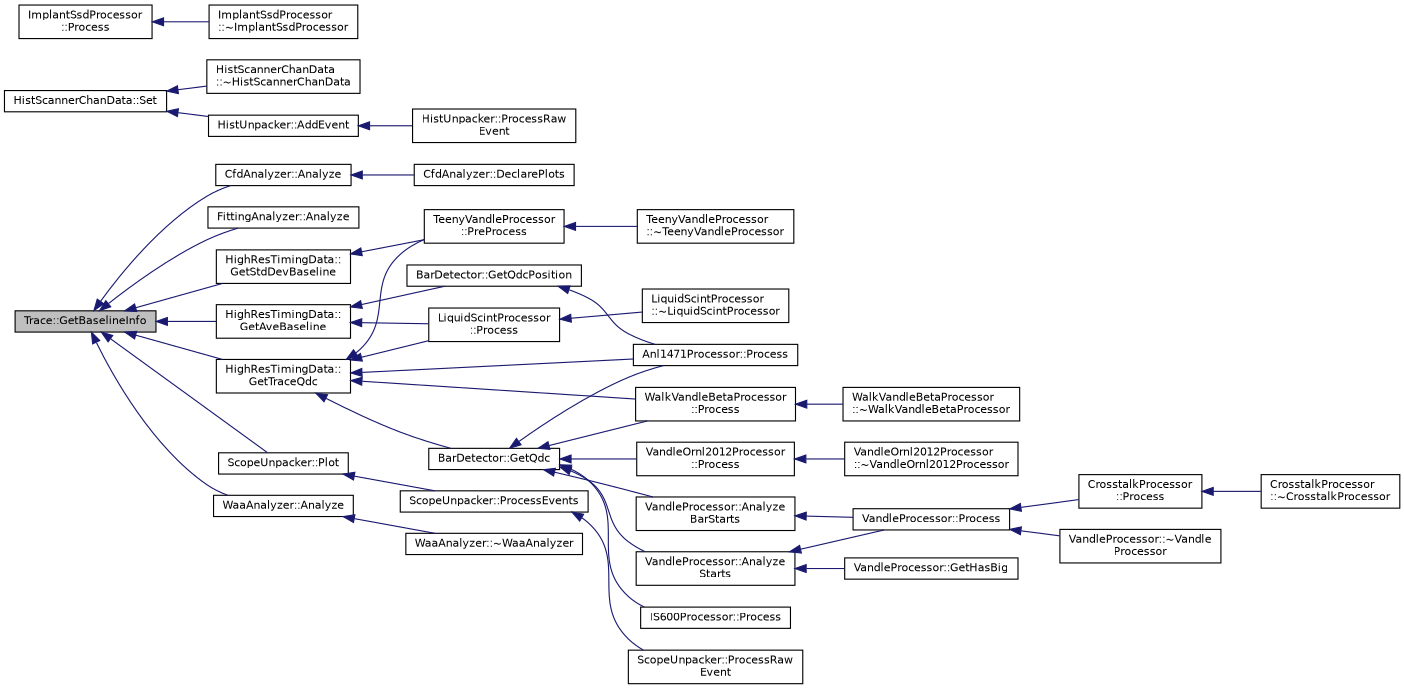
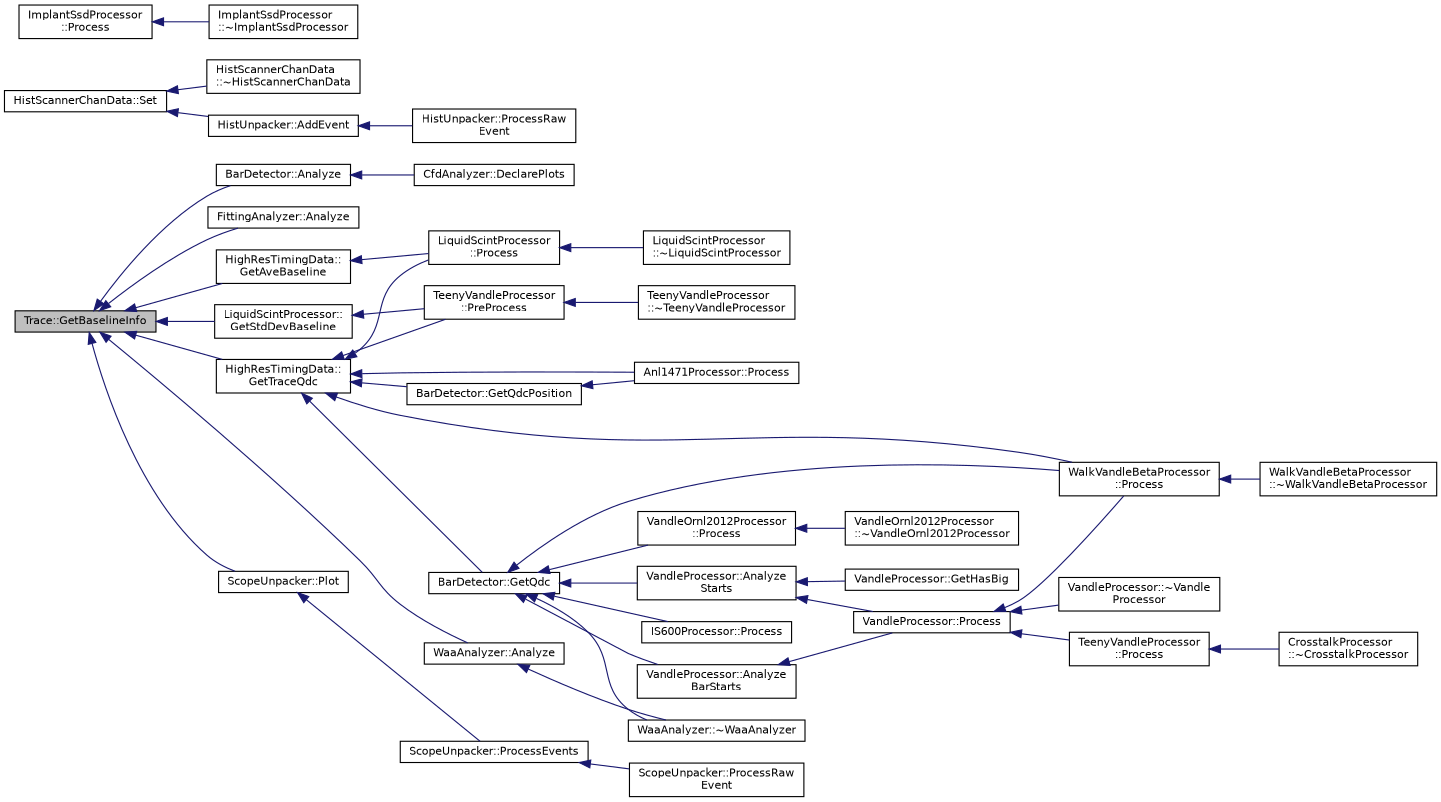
(283, 175) -> (283, 175)
(283, 267) -> (283, 321)
(403, 295) -> (384, 385)
(577, 404) -> (601, 652)
(1140, 491) -> (1139, 649)
none -> (1068, 557)
